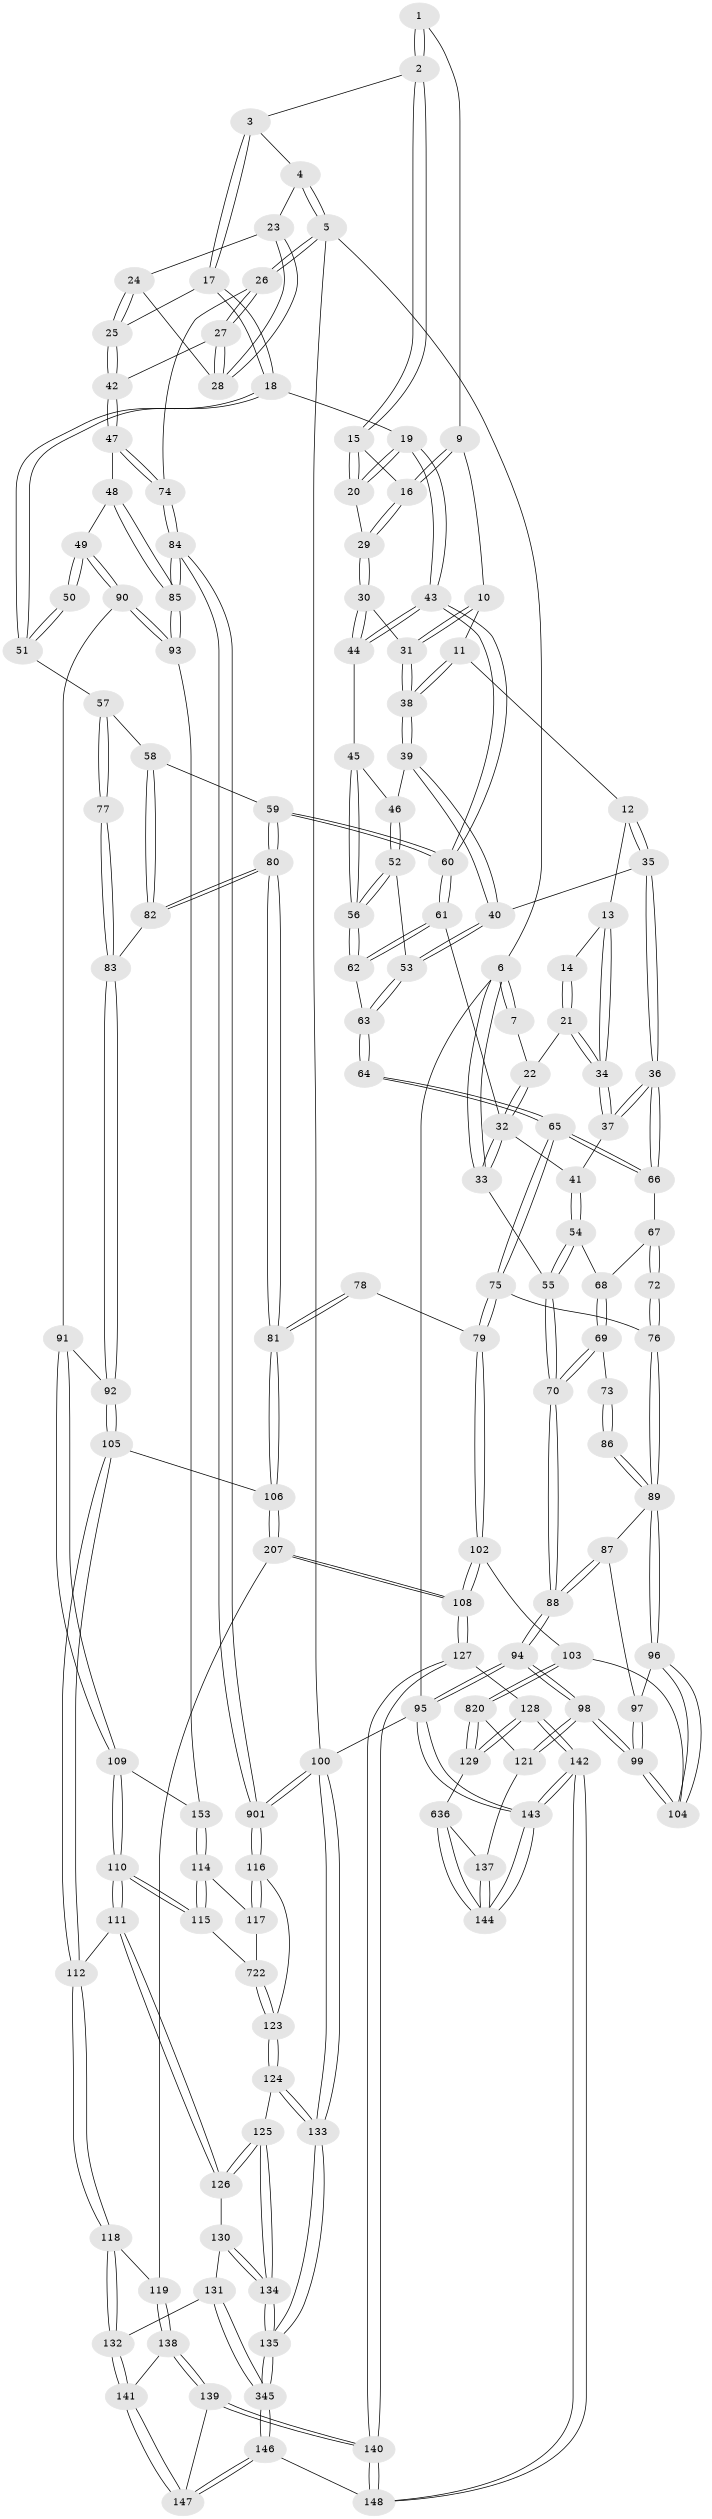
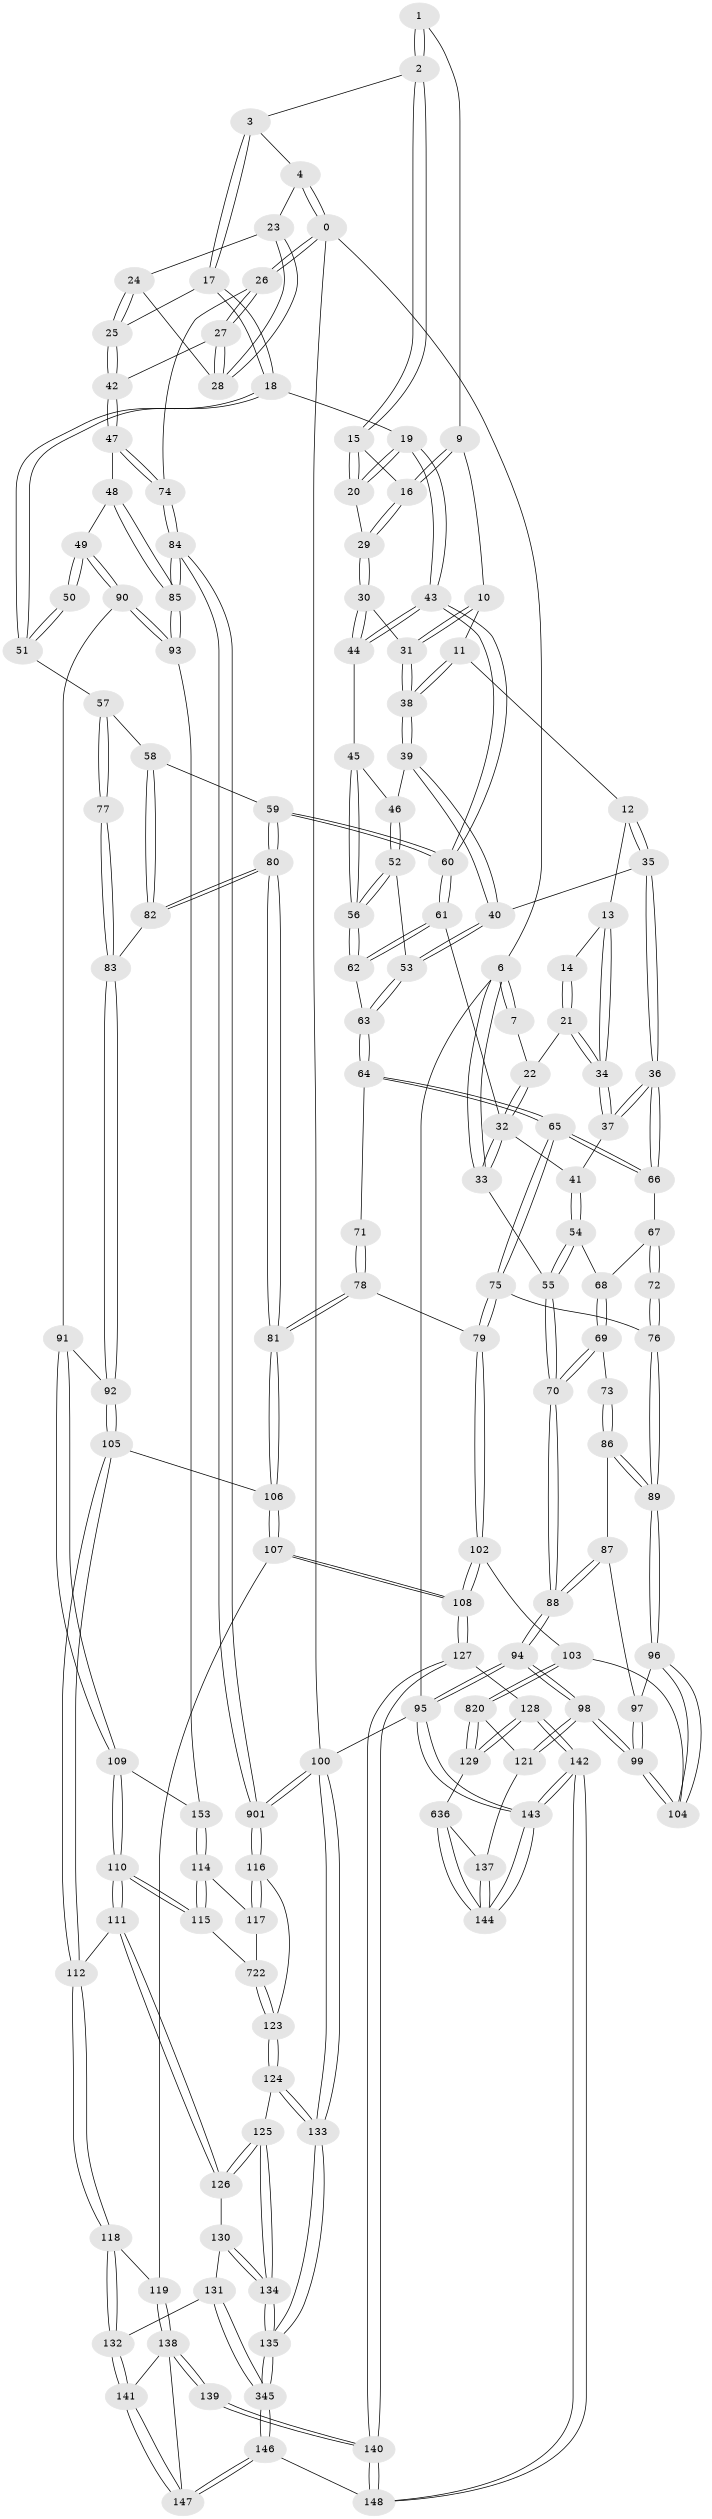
(327, 228) -> (327, 228)
none -> (361, 1233)
(631, 1524) -> (608, 1497)
(274, 1550) -> (274, 1550)
(197, 2450) -> (176, 2423)
